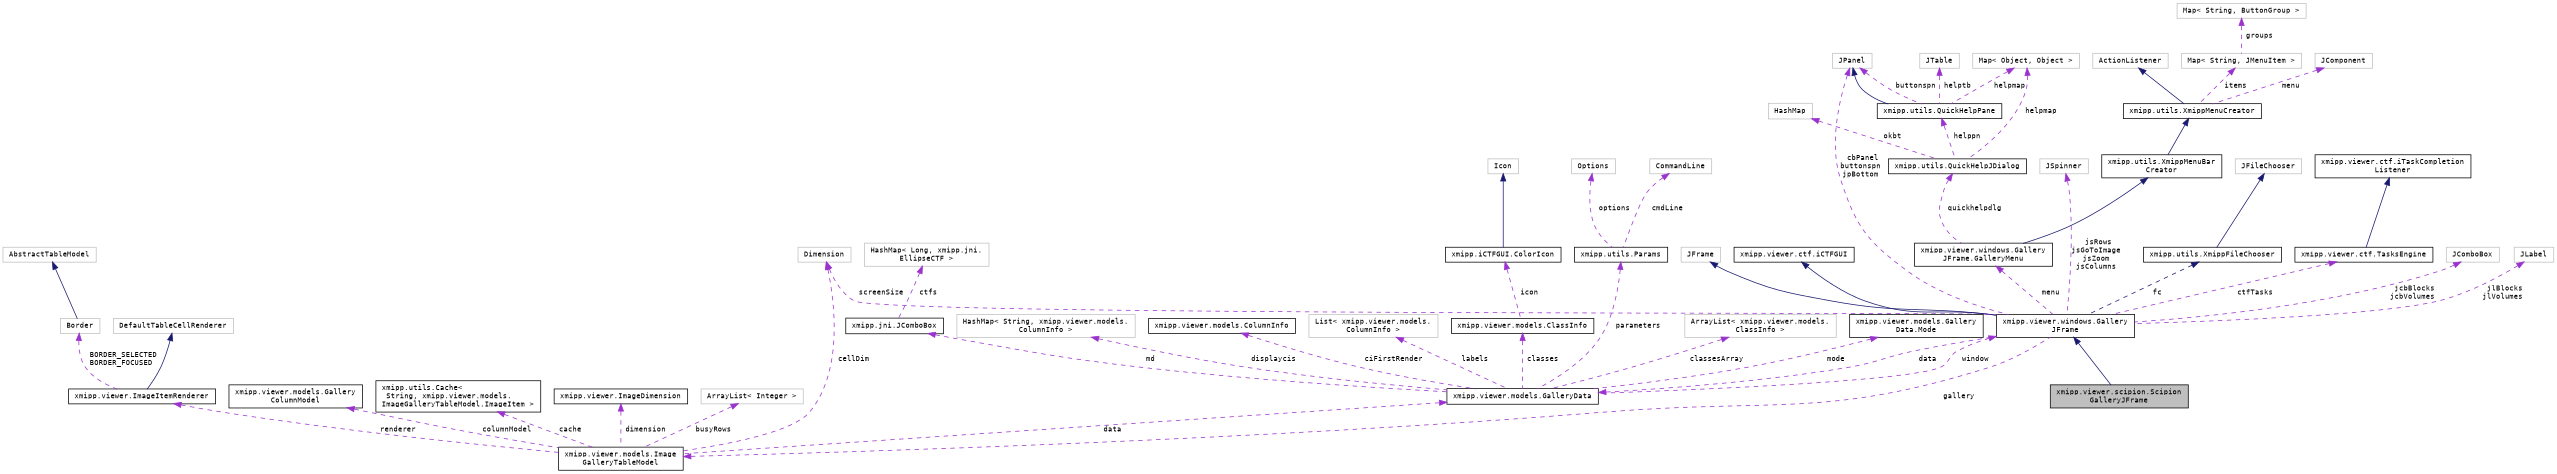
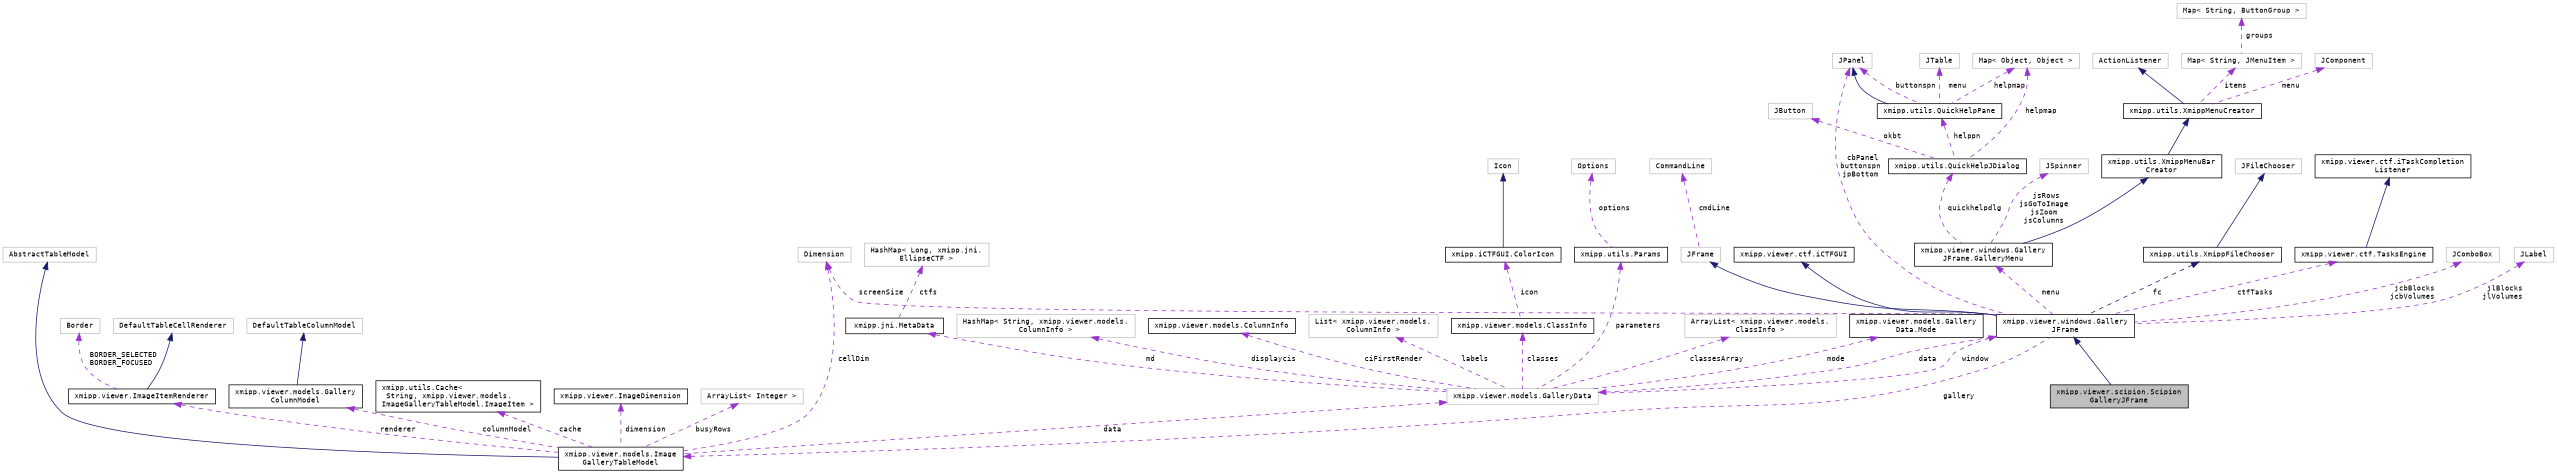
(1956, 86) -> (1956, 86)
(1790, 111) -> (1790, 111)
(1638, 209) -> (1692, 214)
(2071, 248) -> (2010, 205)
(66, 294) -> (233, 444)
none -> (305, 326)
(895, 326) -> (895, 326)
(1523, 396) -> (1523, 396)
